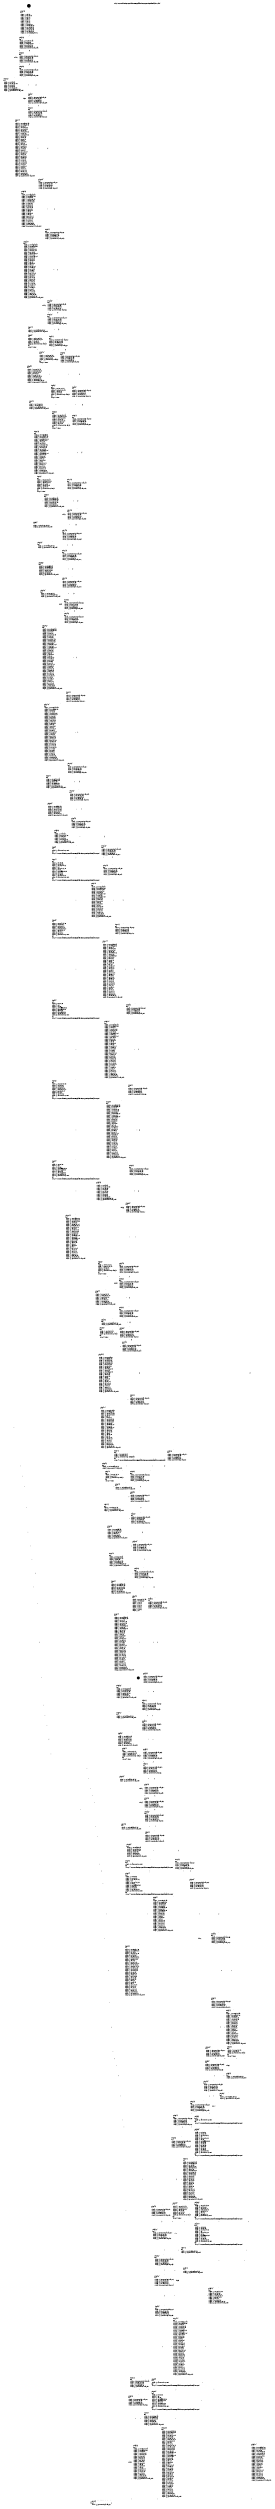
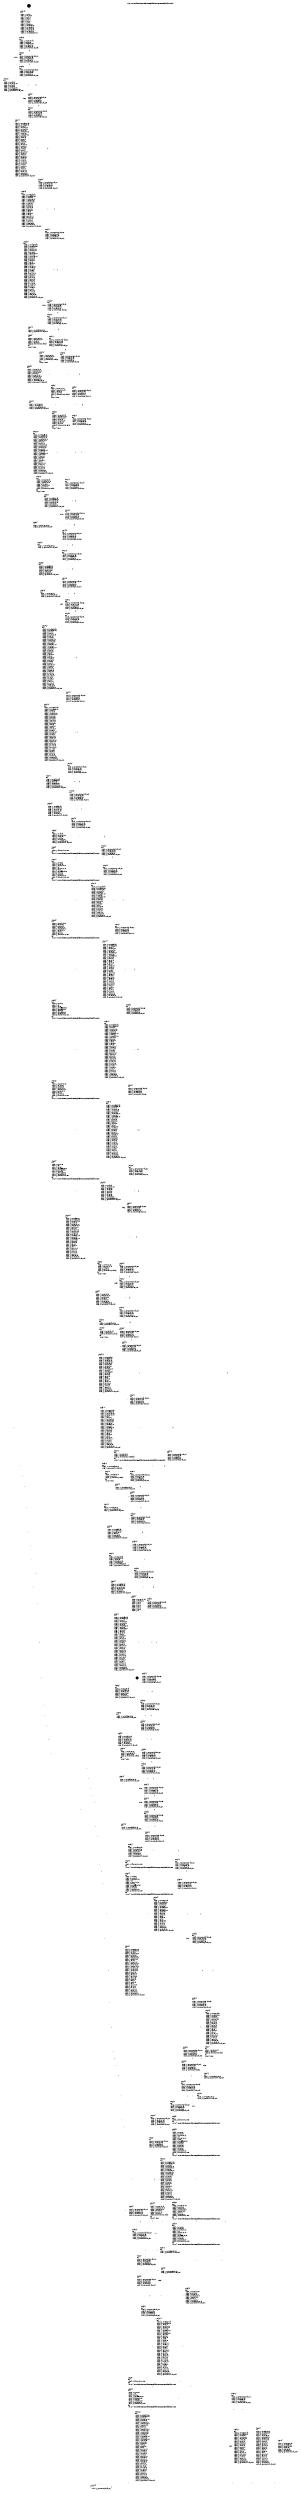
(140, 2383) -> none
